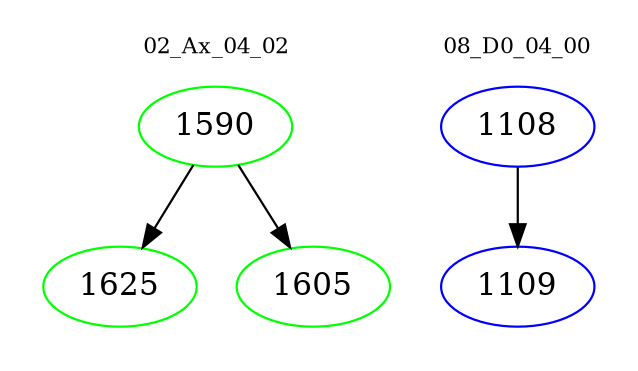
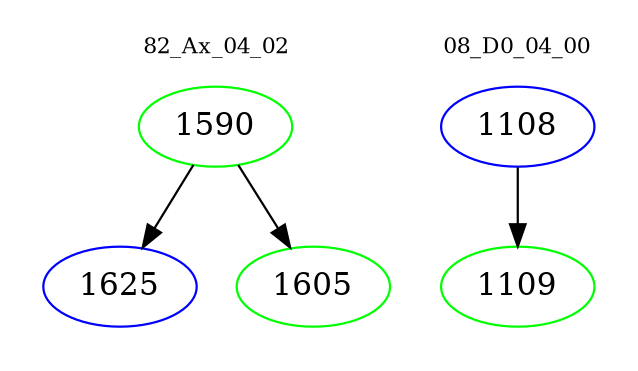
(217, 48) -> (217, 48)
(120, 287) -> (120, 287)
(518, 287) -> (518, 287)
